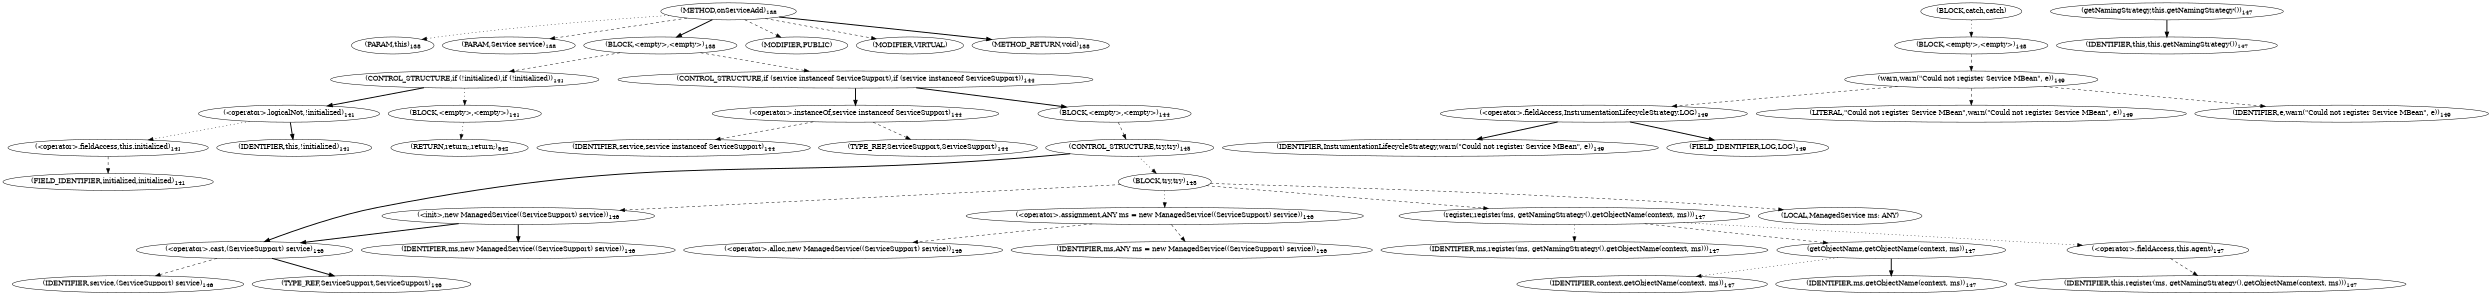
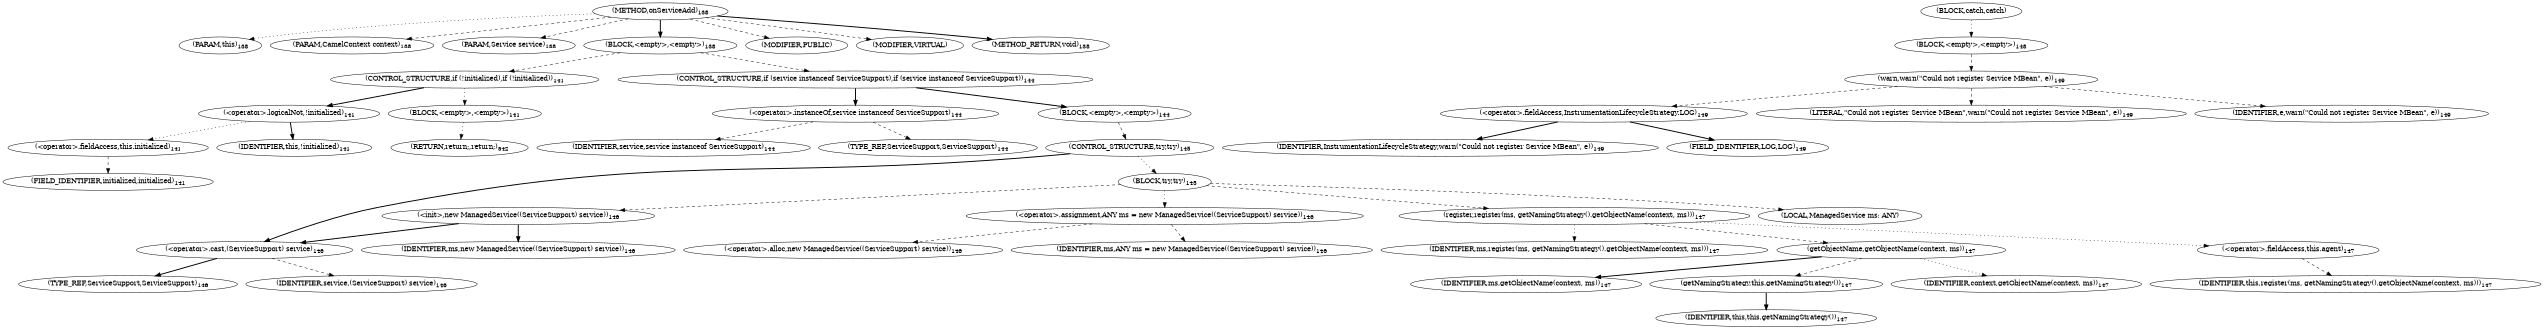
none -> (352, 45)
none -> (1831, 266)
